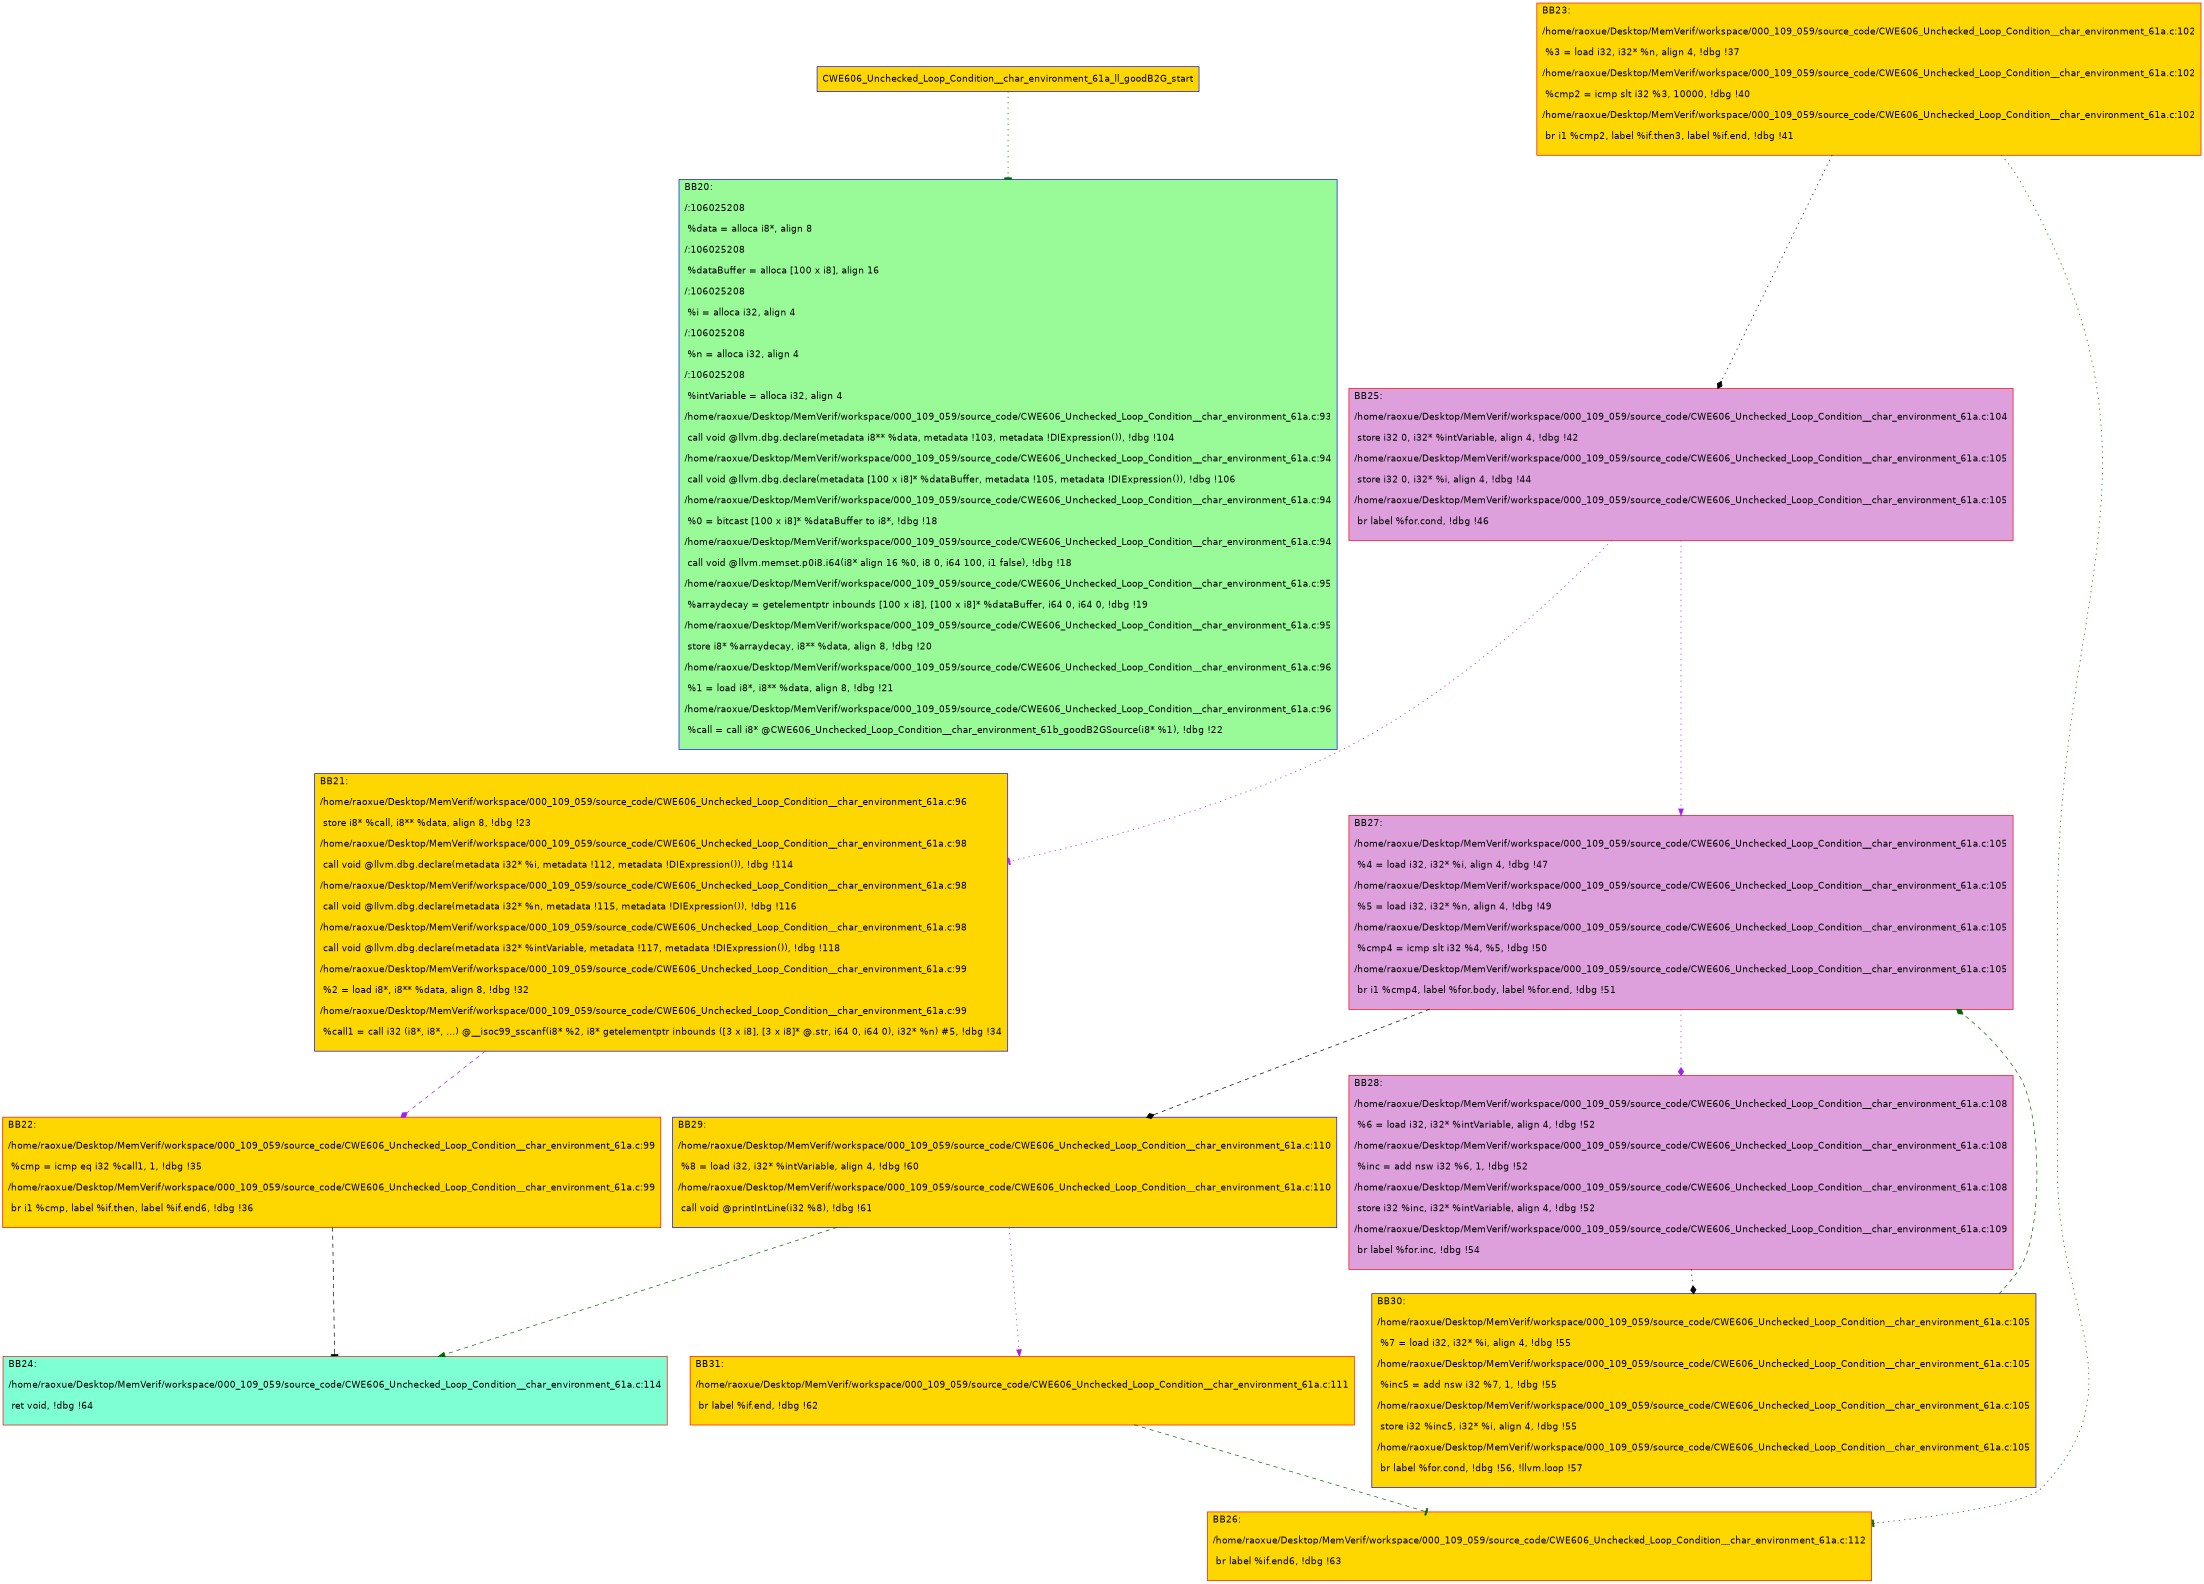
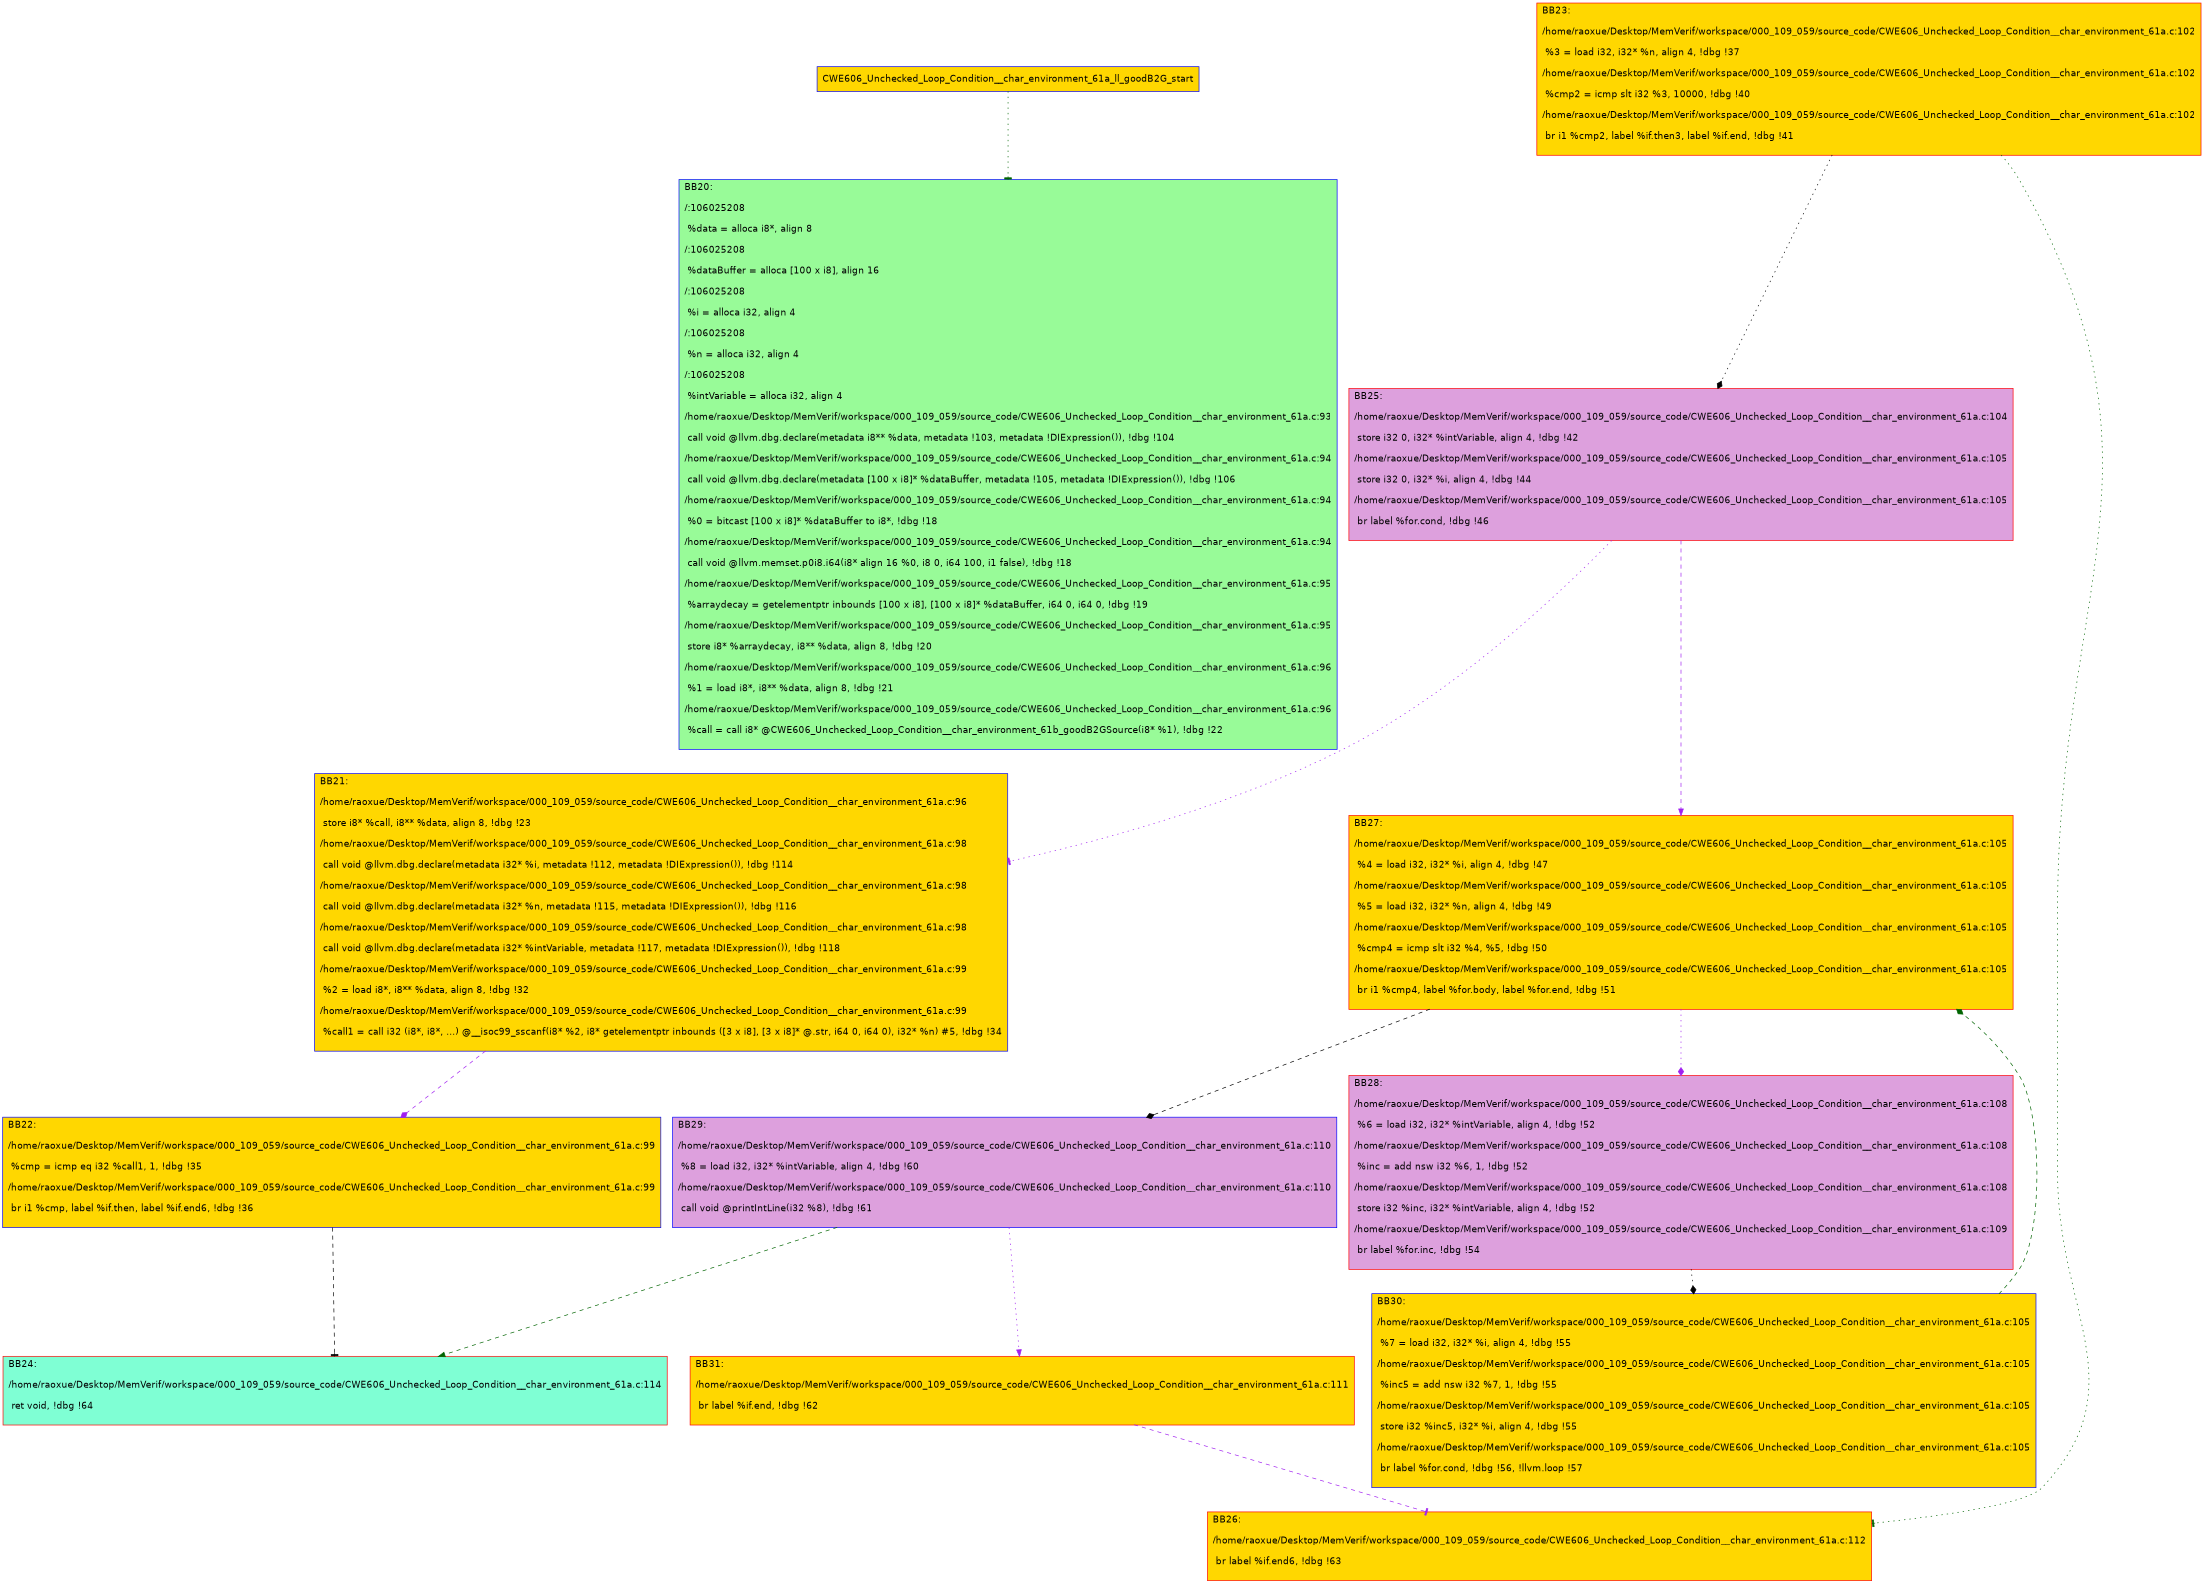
(1681, 675) -> (1681, 675)
(1681, 912) -> (1681, 912)
(332, 1172) -> (332, 1172)
(1005, 1172) -> (1005, 1172)
(1279, 1468) -> (1279, 1468)
